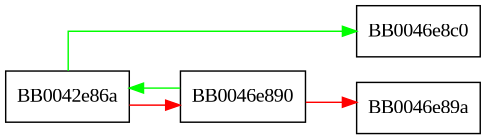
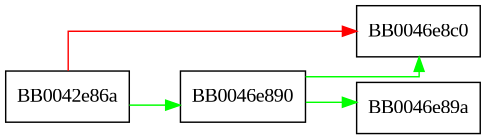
(186, 31) -> (186, 31)
(162, 88) -> (365, 77)
(324, 102) -> (324, 102)
(148, 105) -> (148, 105)
